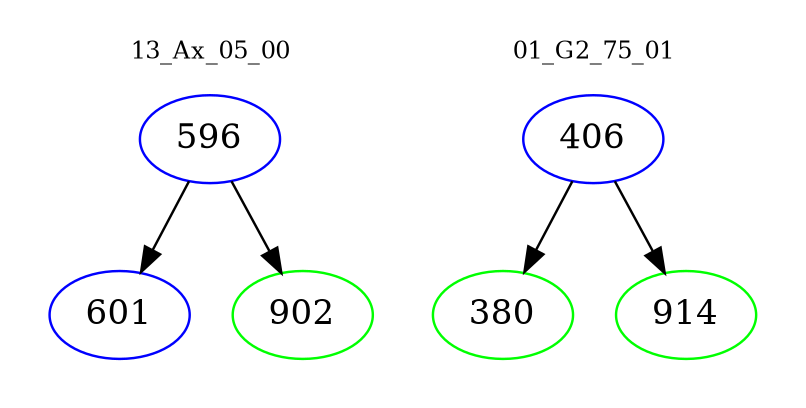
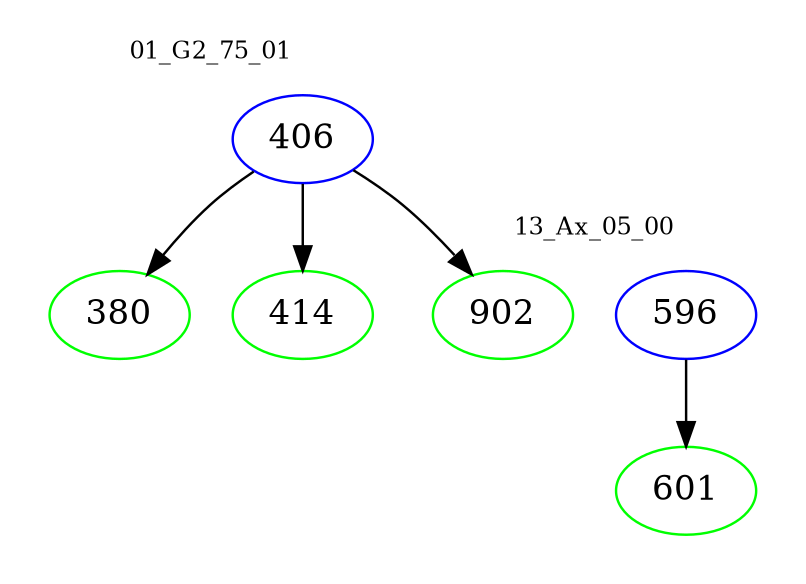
(250, 216) -> (429, 229)
(120, 315) -> (686, 491)
(686, 315) -> (303, 315)
